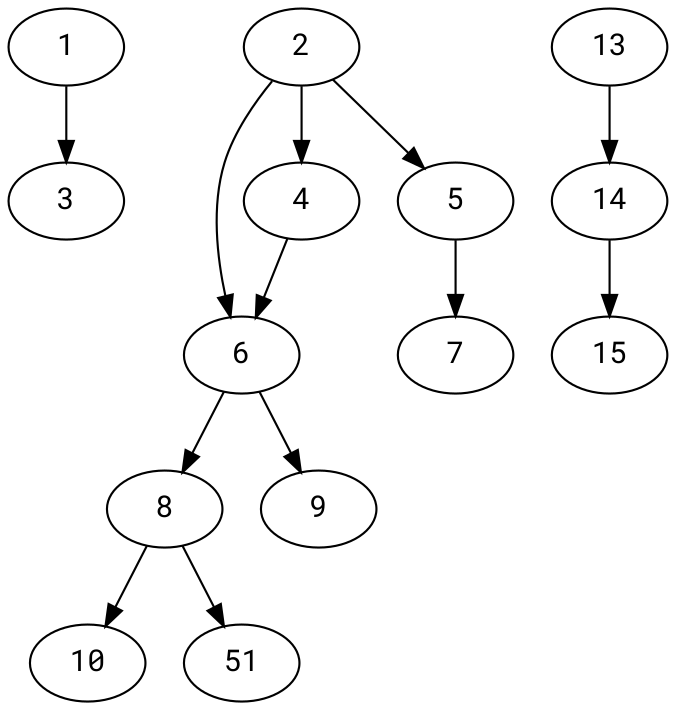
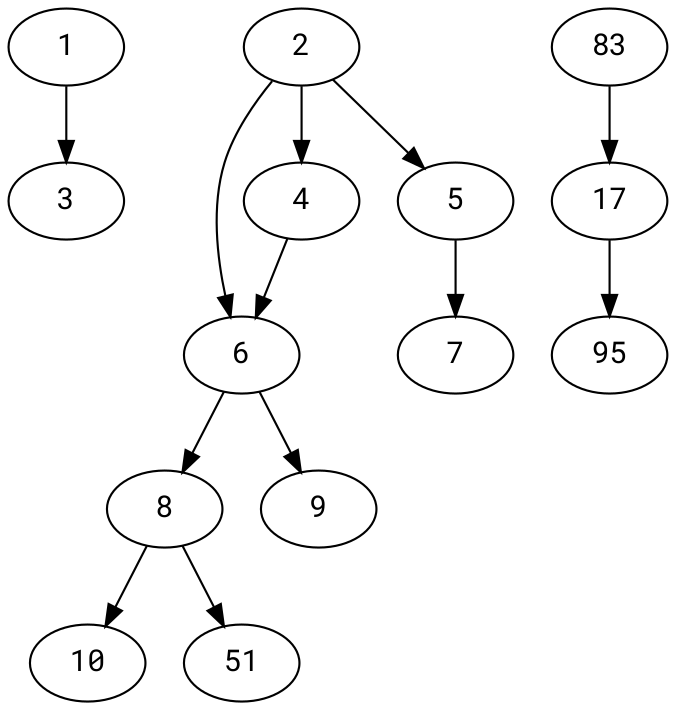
(610, 47) -> (610, 47)
(610, 201) -> (610, 201)
(610, 355) -> (610, 355)
